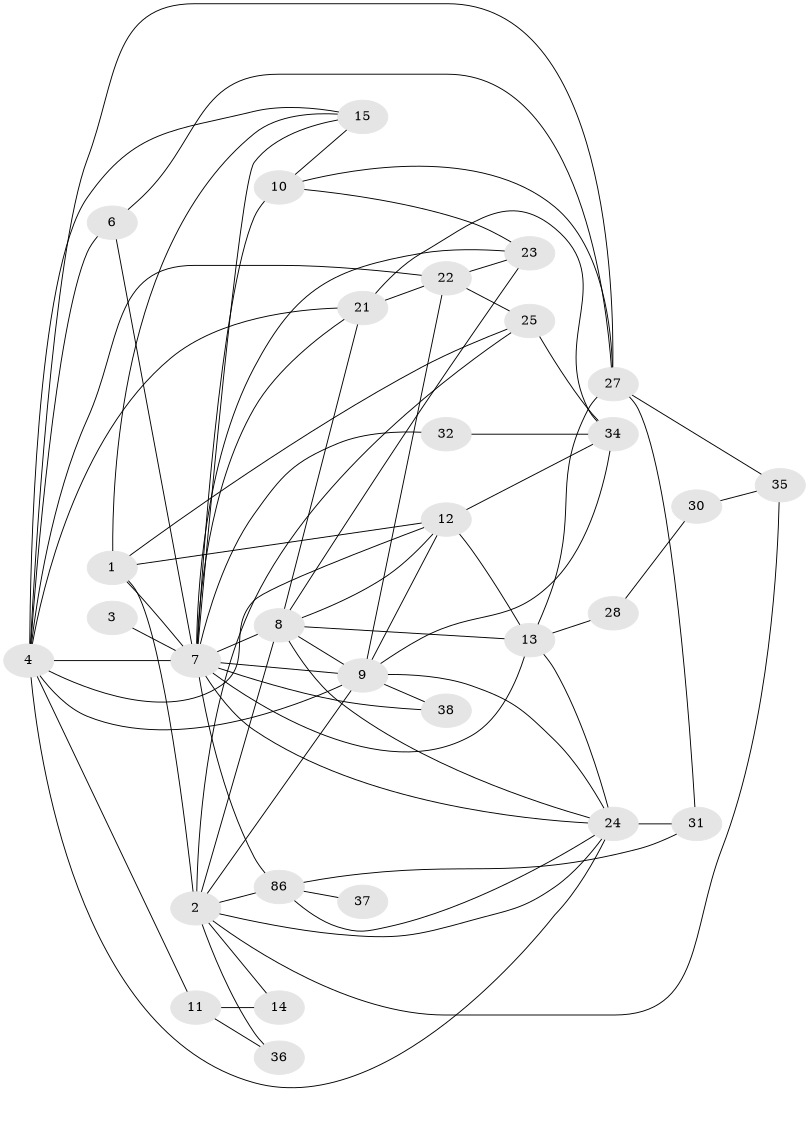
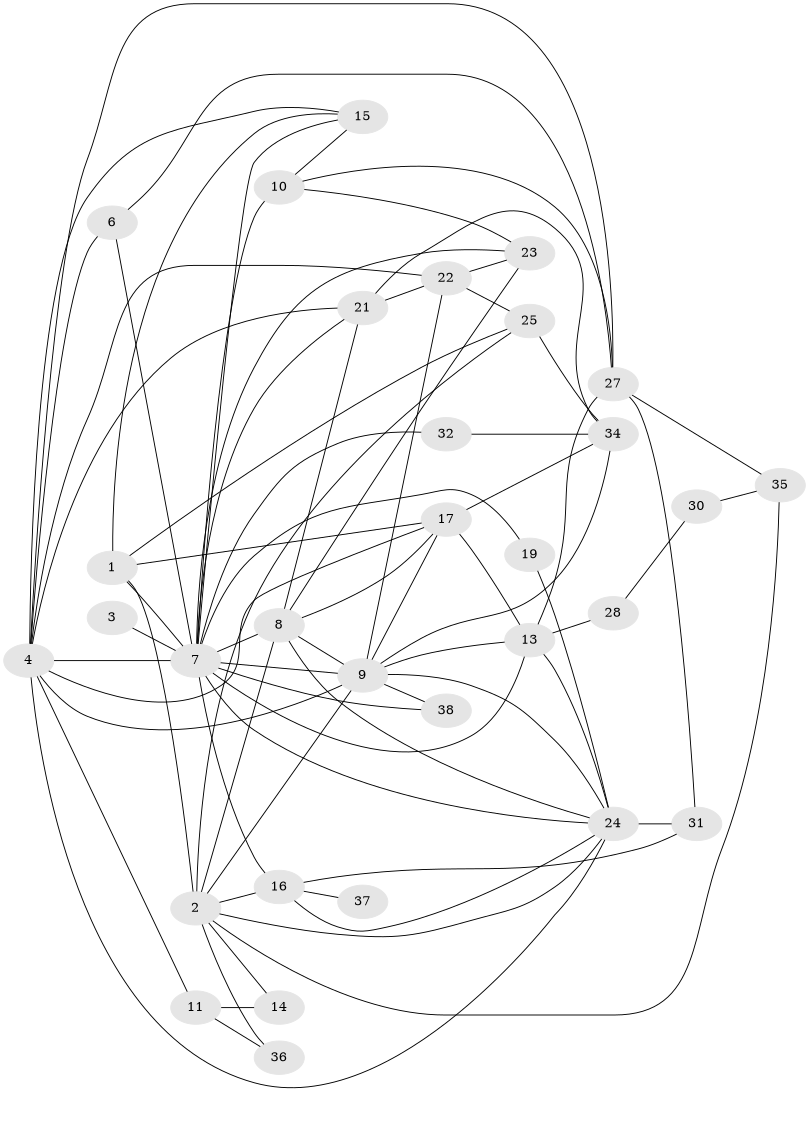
(446, 520) -> (446, 520)
none -> (530, 555)
(404, 633) -> (444, 650)
(279, 887) -> (279, 887)
